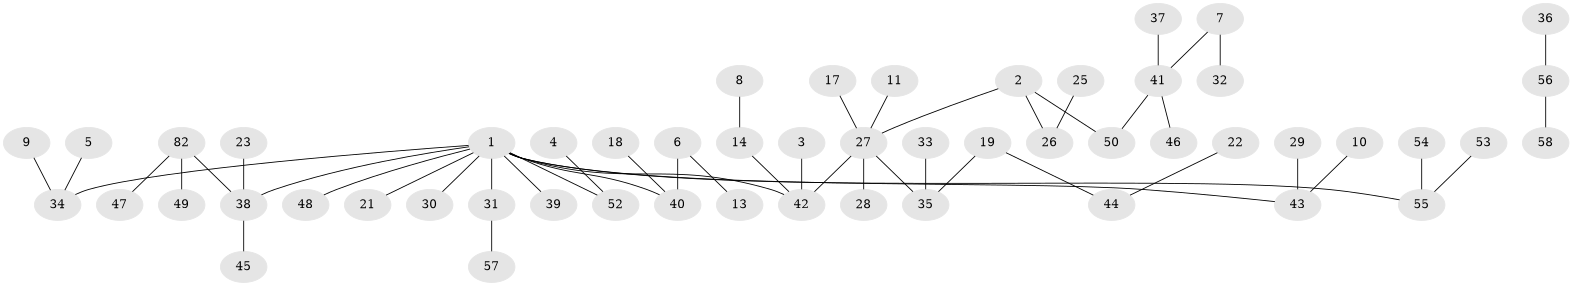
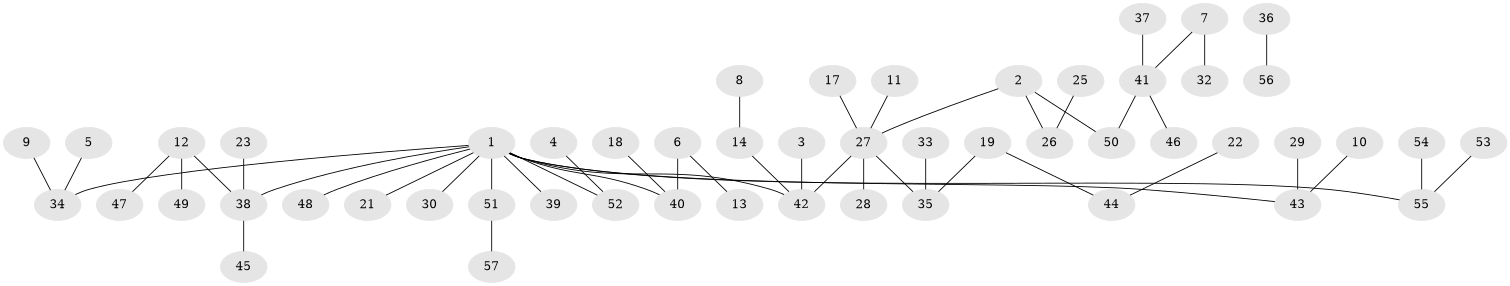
(182, 143) -> (182, 143)
(1546, 143) -> none
(492, 205) -> (492, 205)
